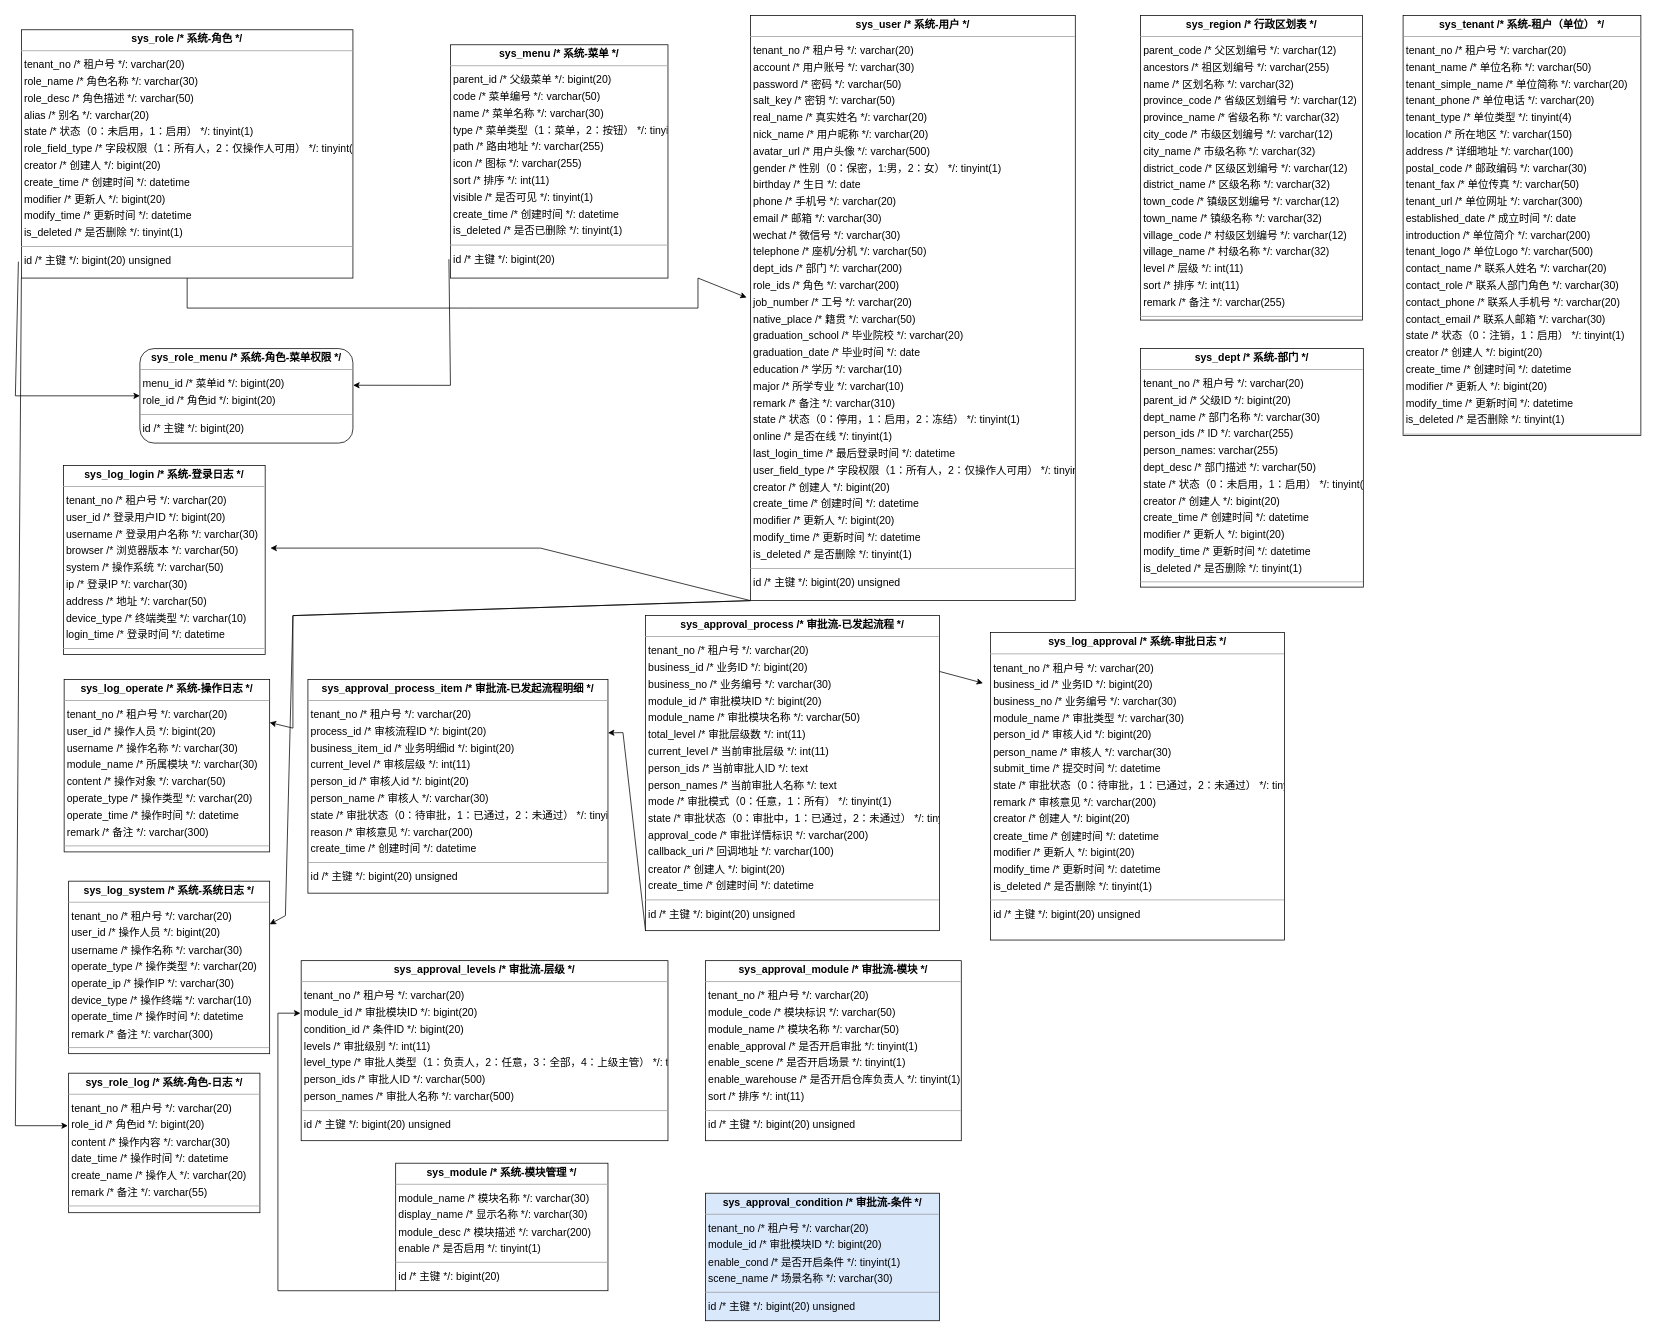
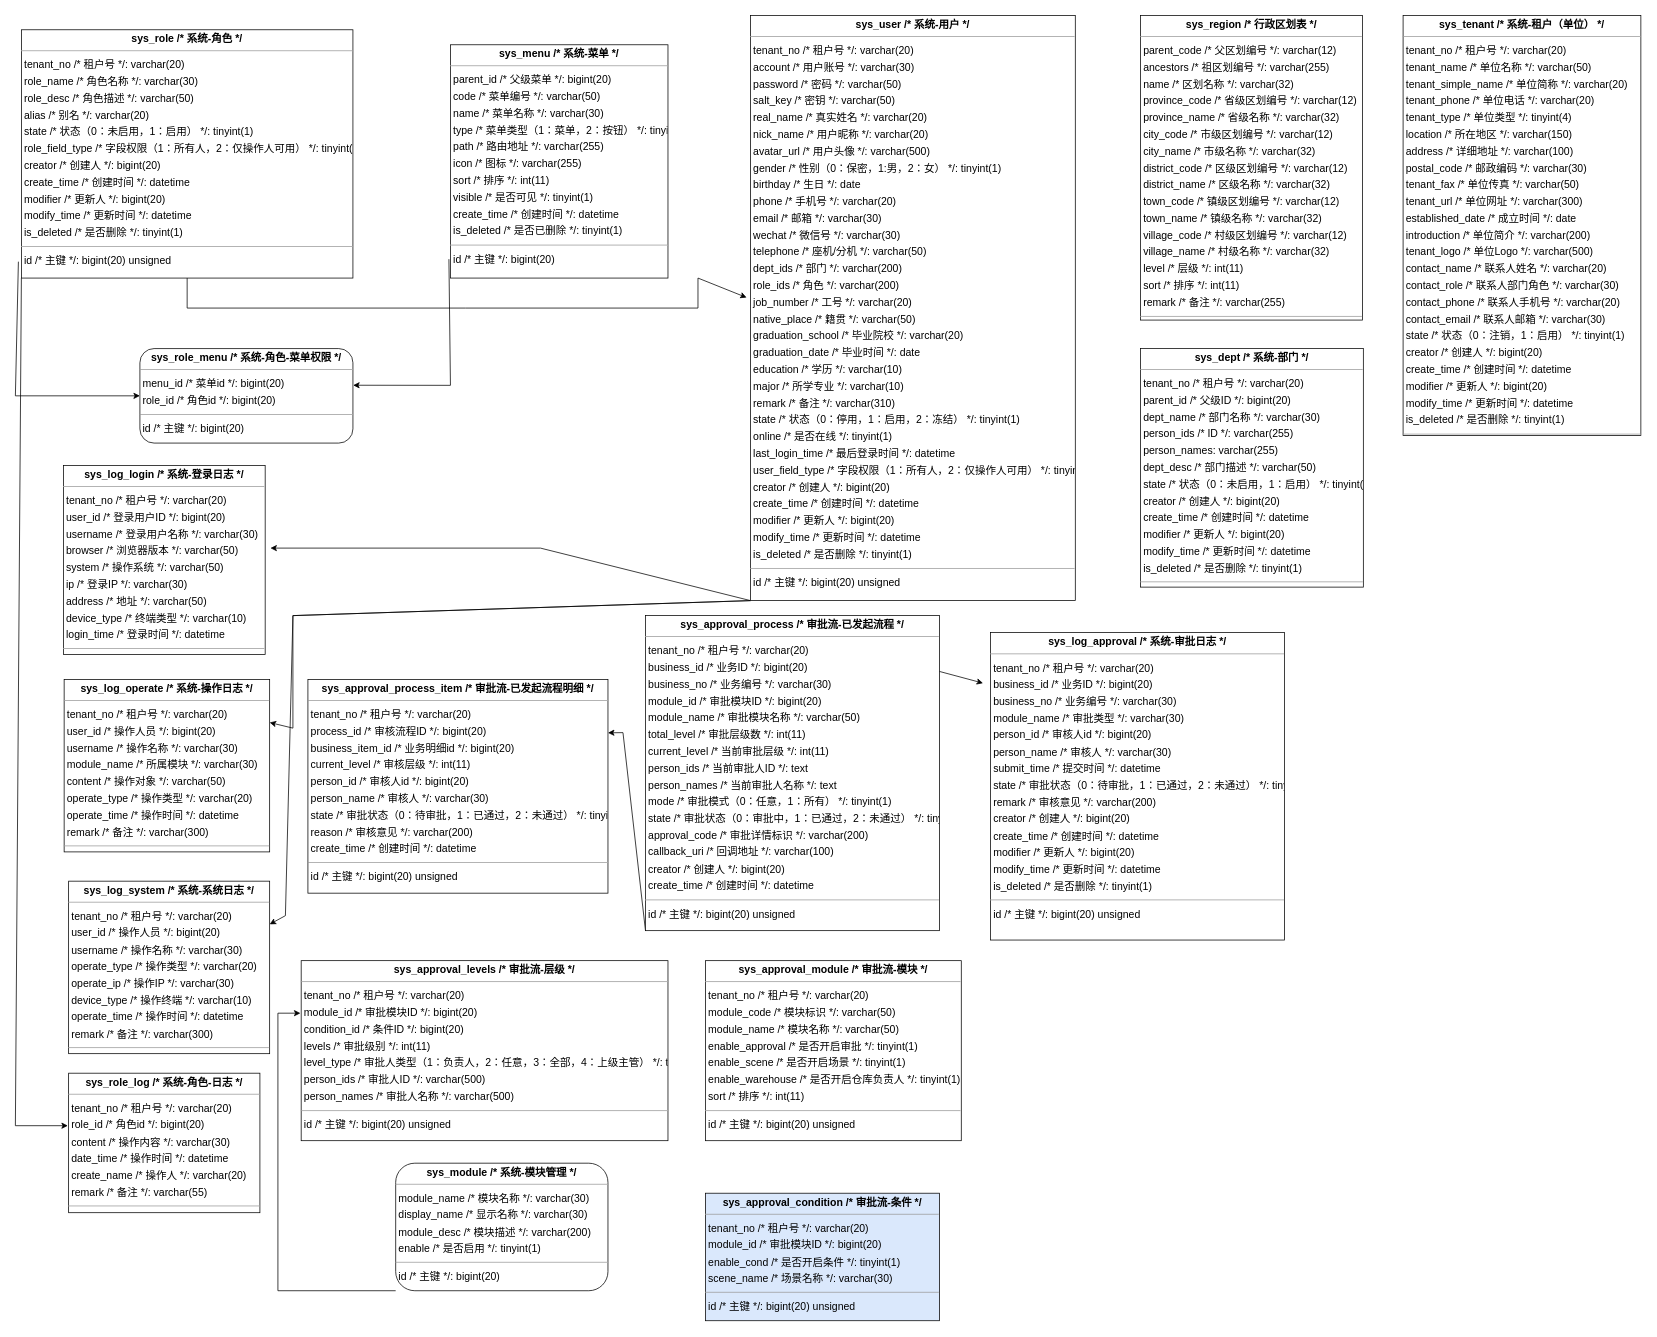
(502, 1227) -> (502, 1227)
